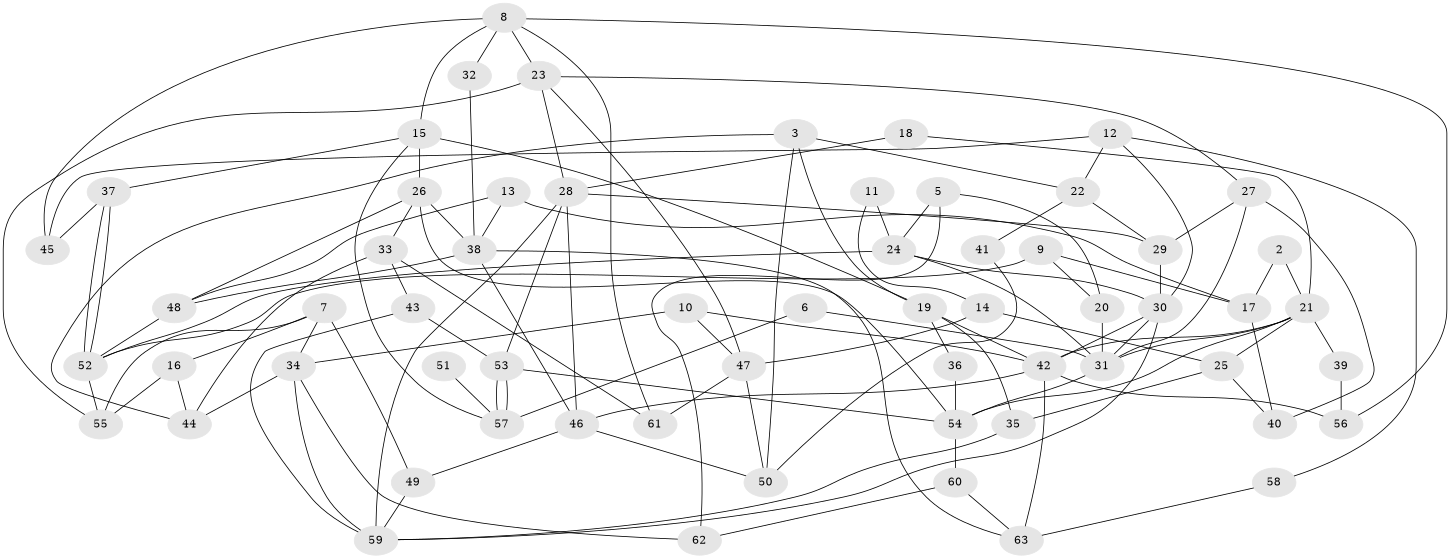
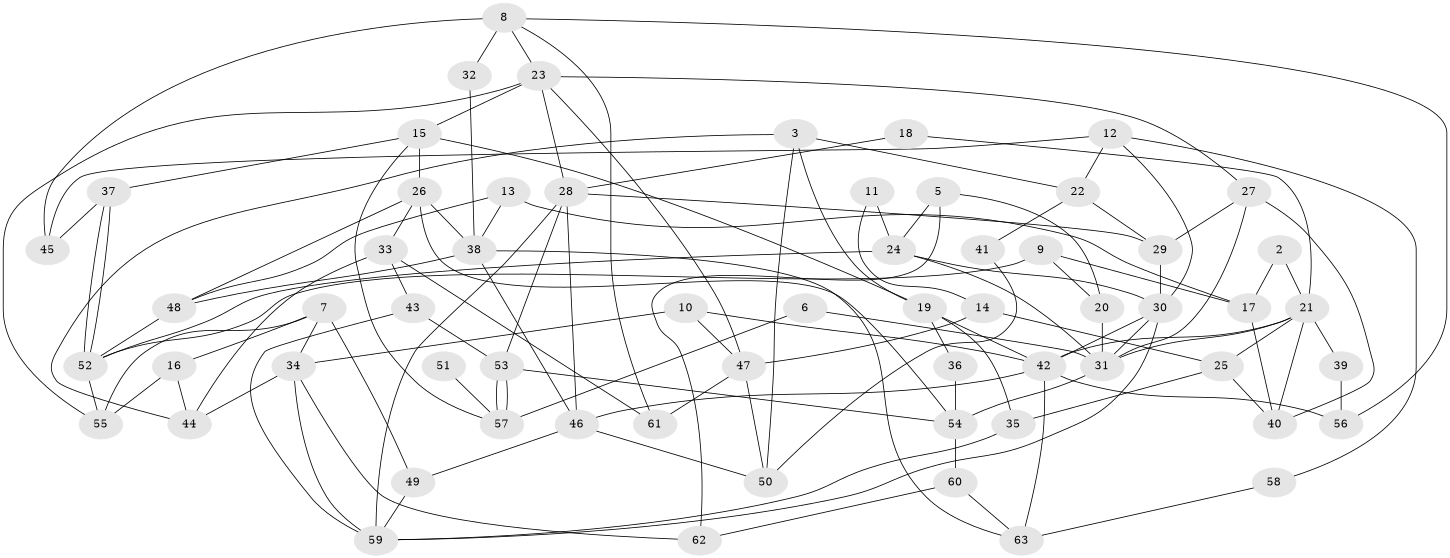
(440, 63) -> (479, 105)
(1143, 377) -> (1291, 366)
